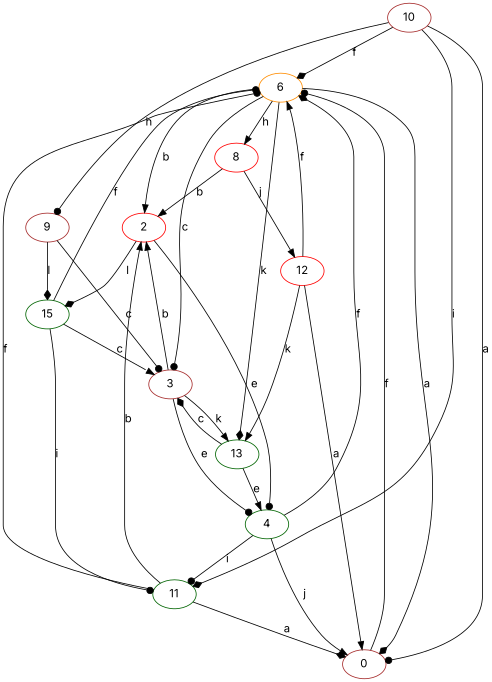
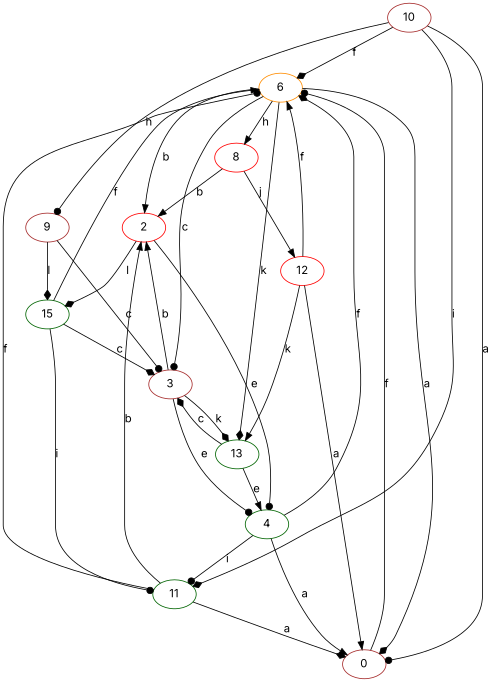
(127, 166) -> (127, 166)
(105, 347) -> (105, 347)
(205, 414) -> (205, 414)
(305, 594) -> (305, 594)
